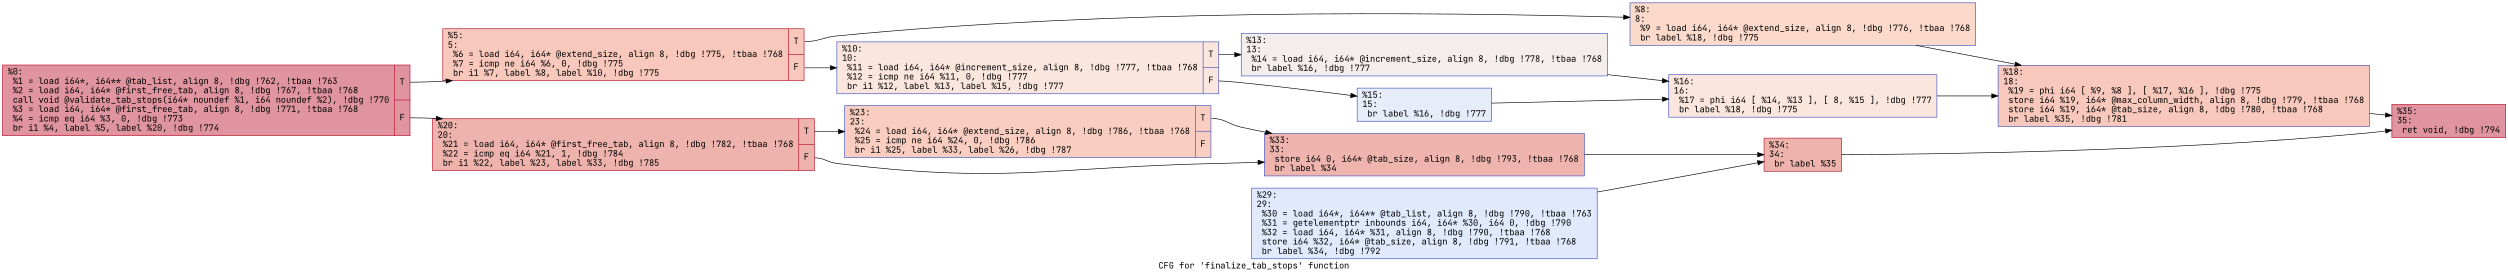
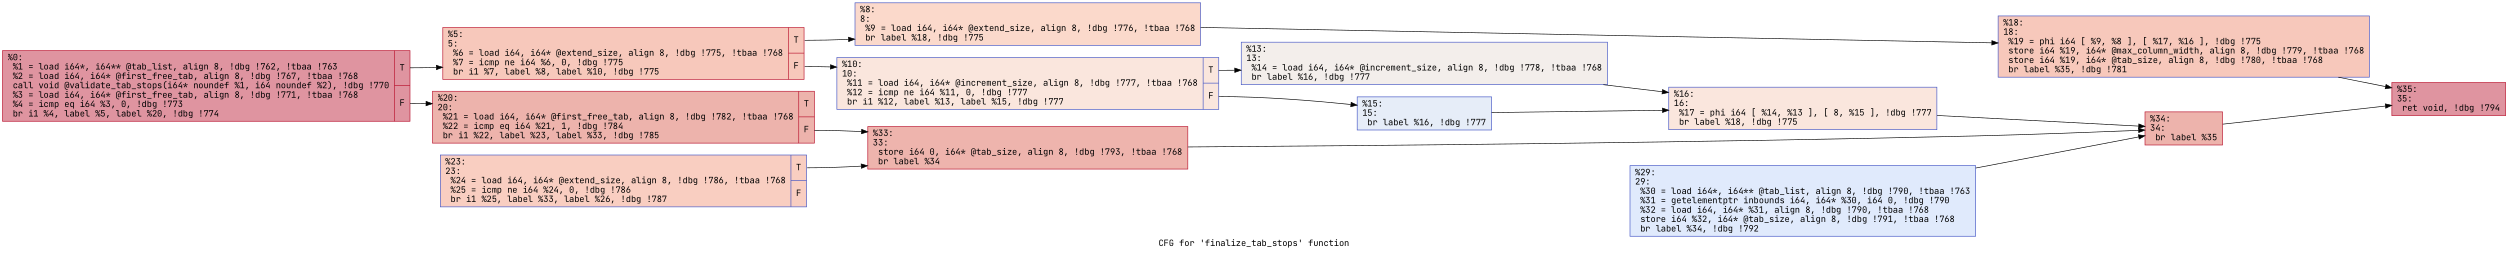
(1964, 96) -> (2038, 121)
(826, 132) -> none
(1424, 155) -> (1028, 148)
